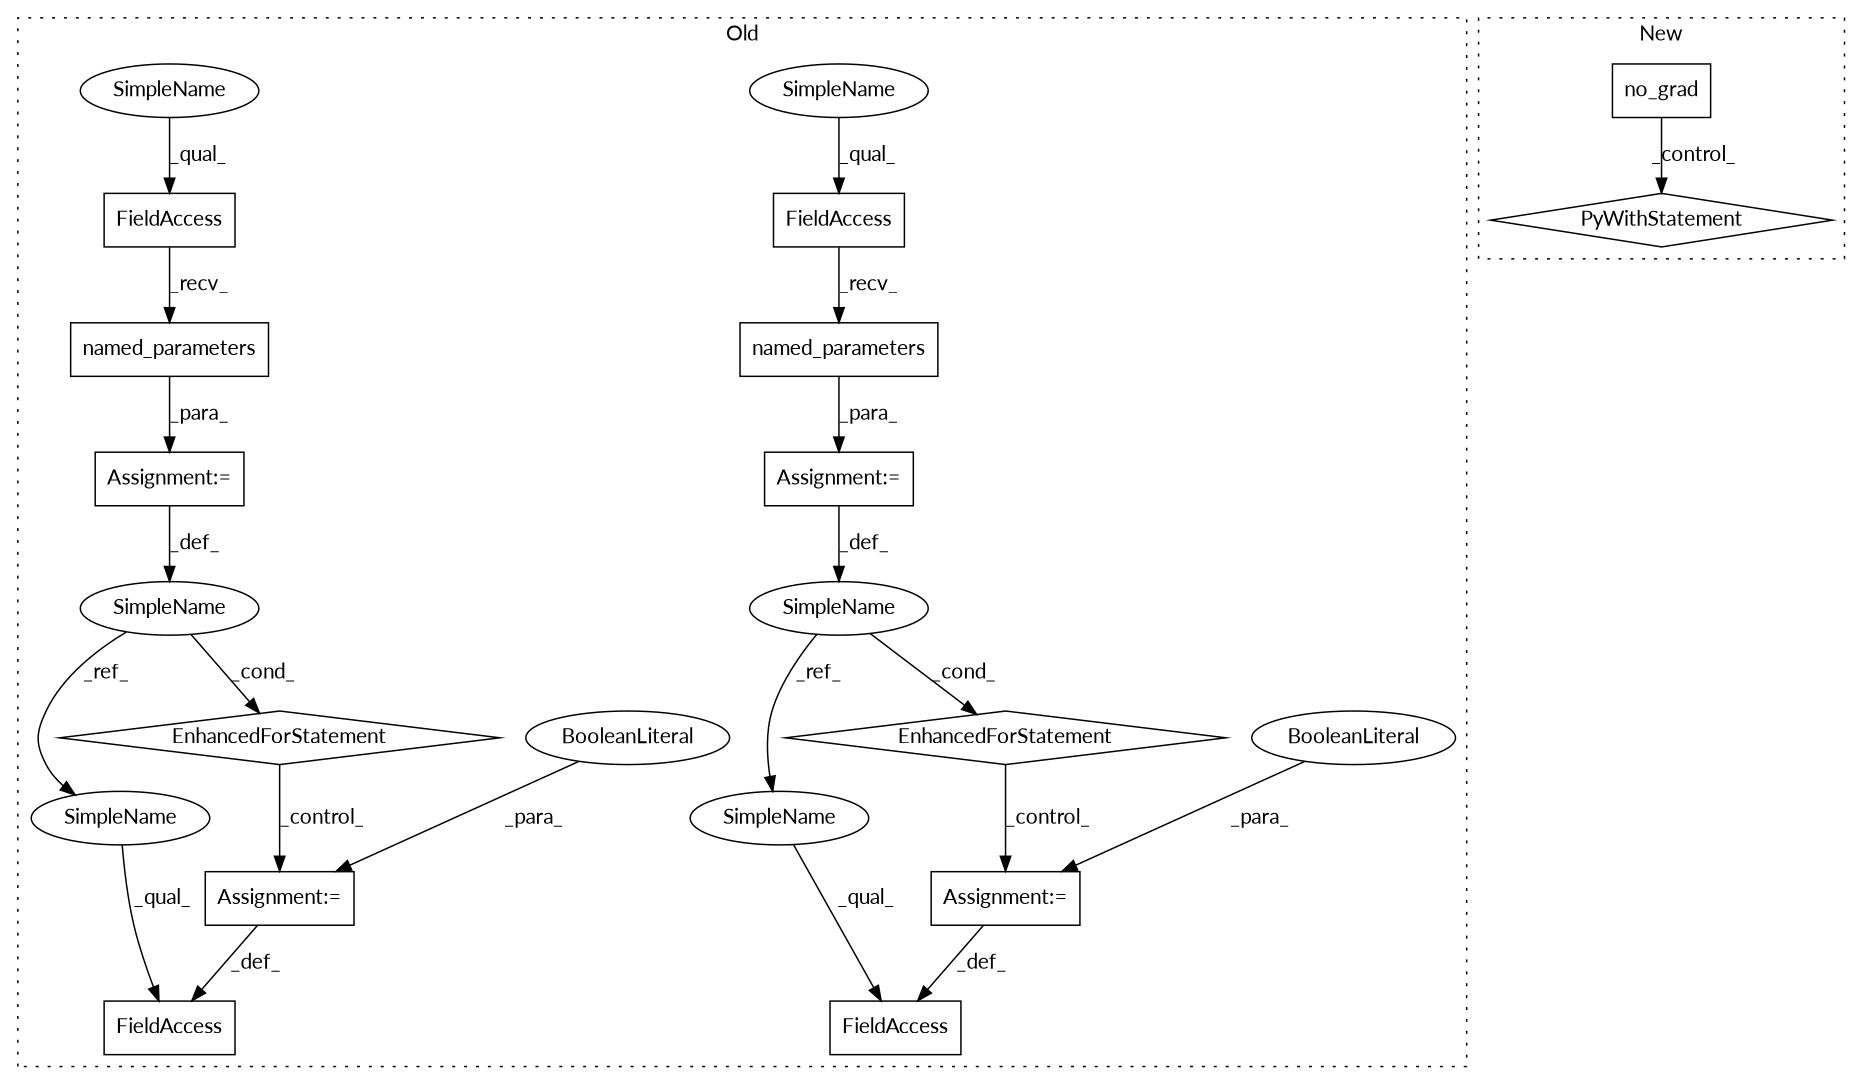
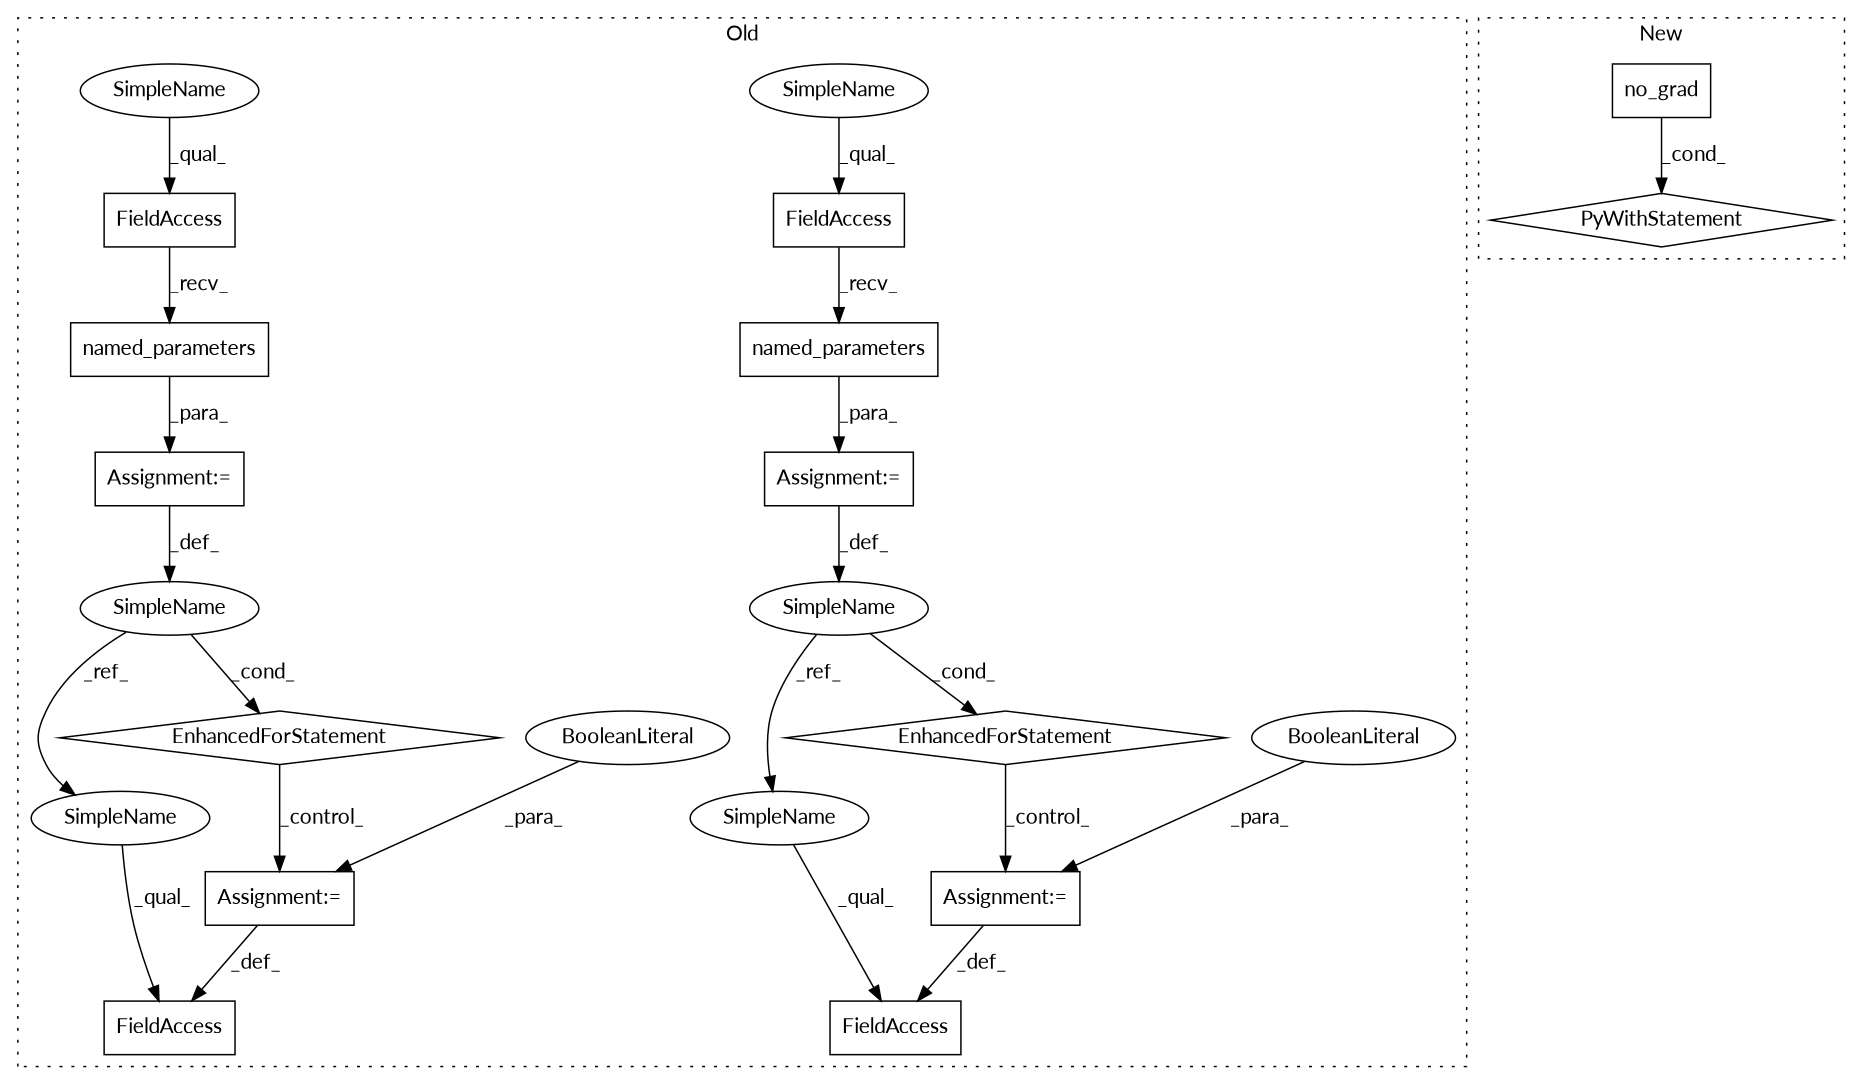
(1694, 155) -> (1694, 155)
